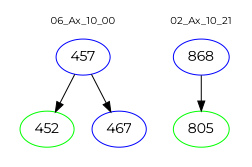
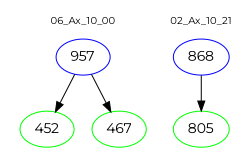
(83, 57) -> (83, 57)
(119, 129) -> (119, 129)
